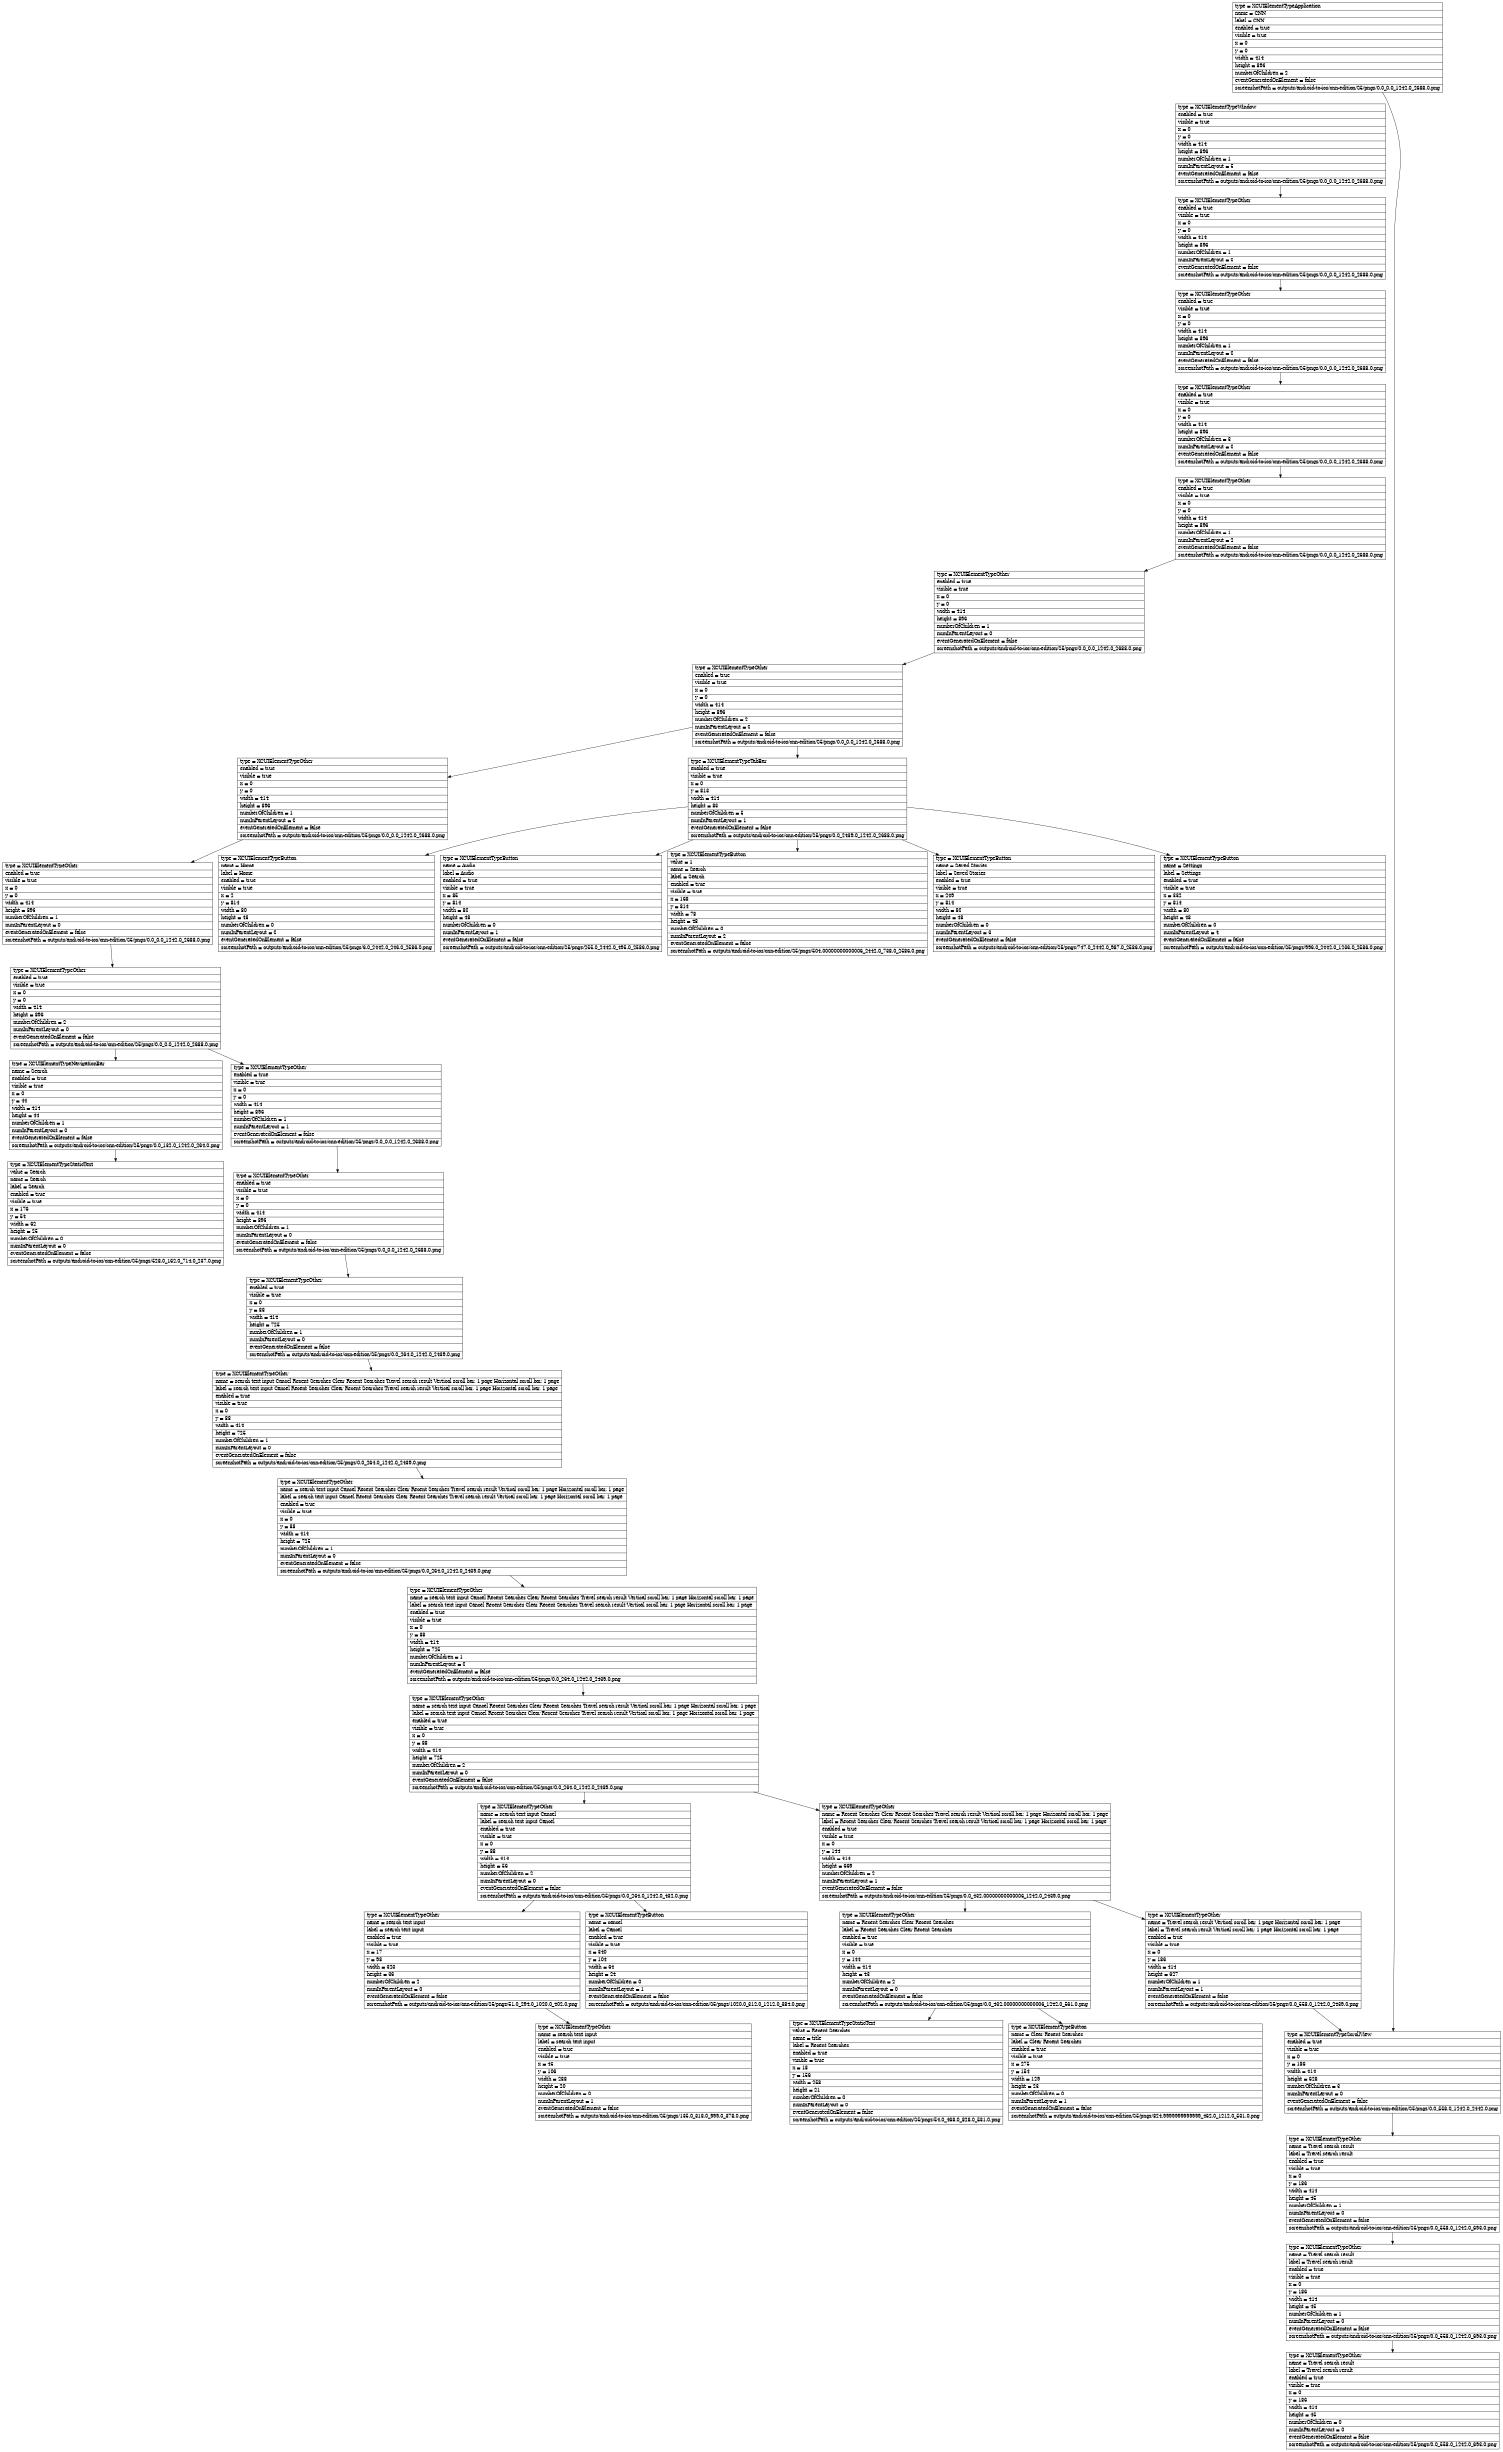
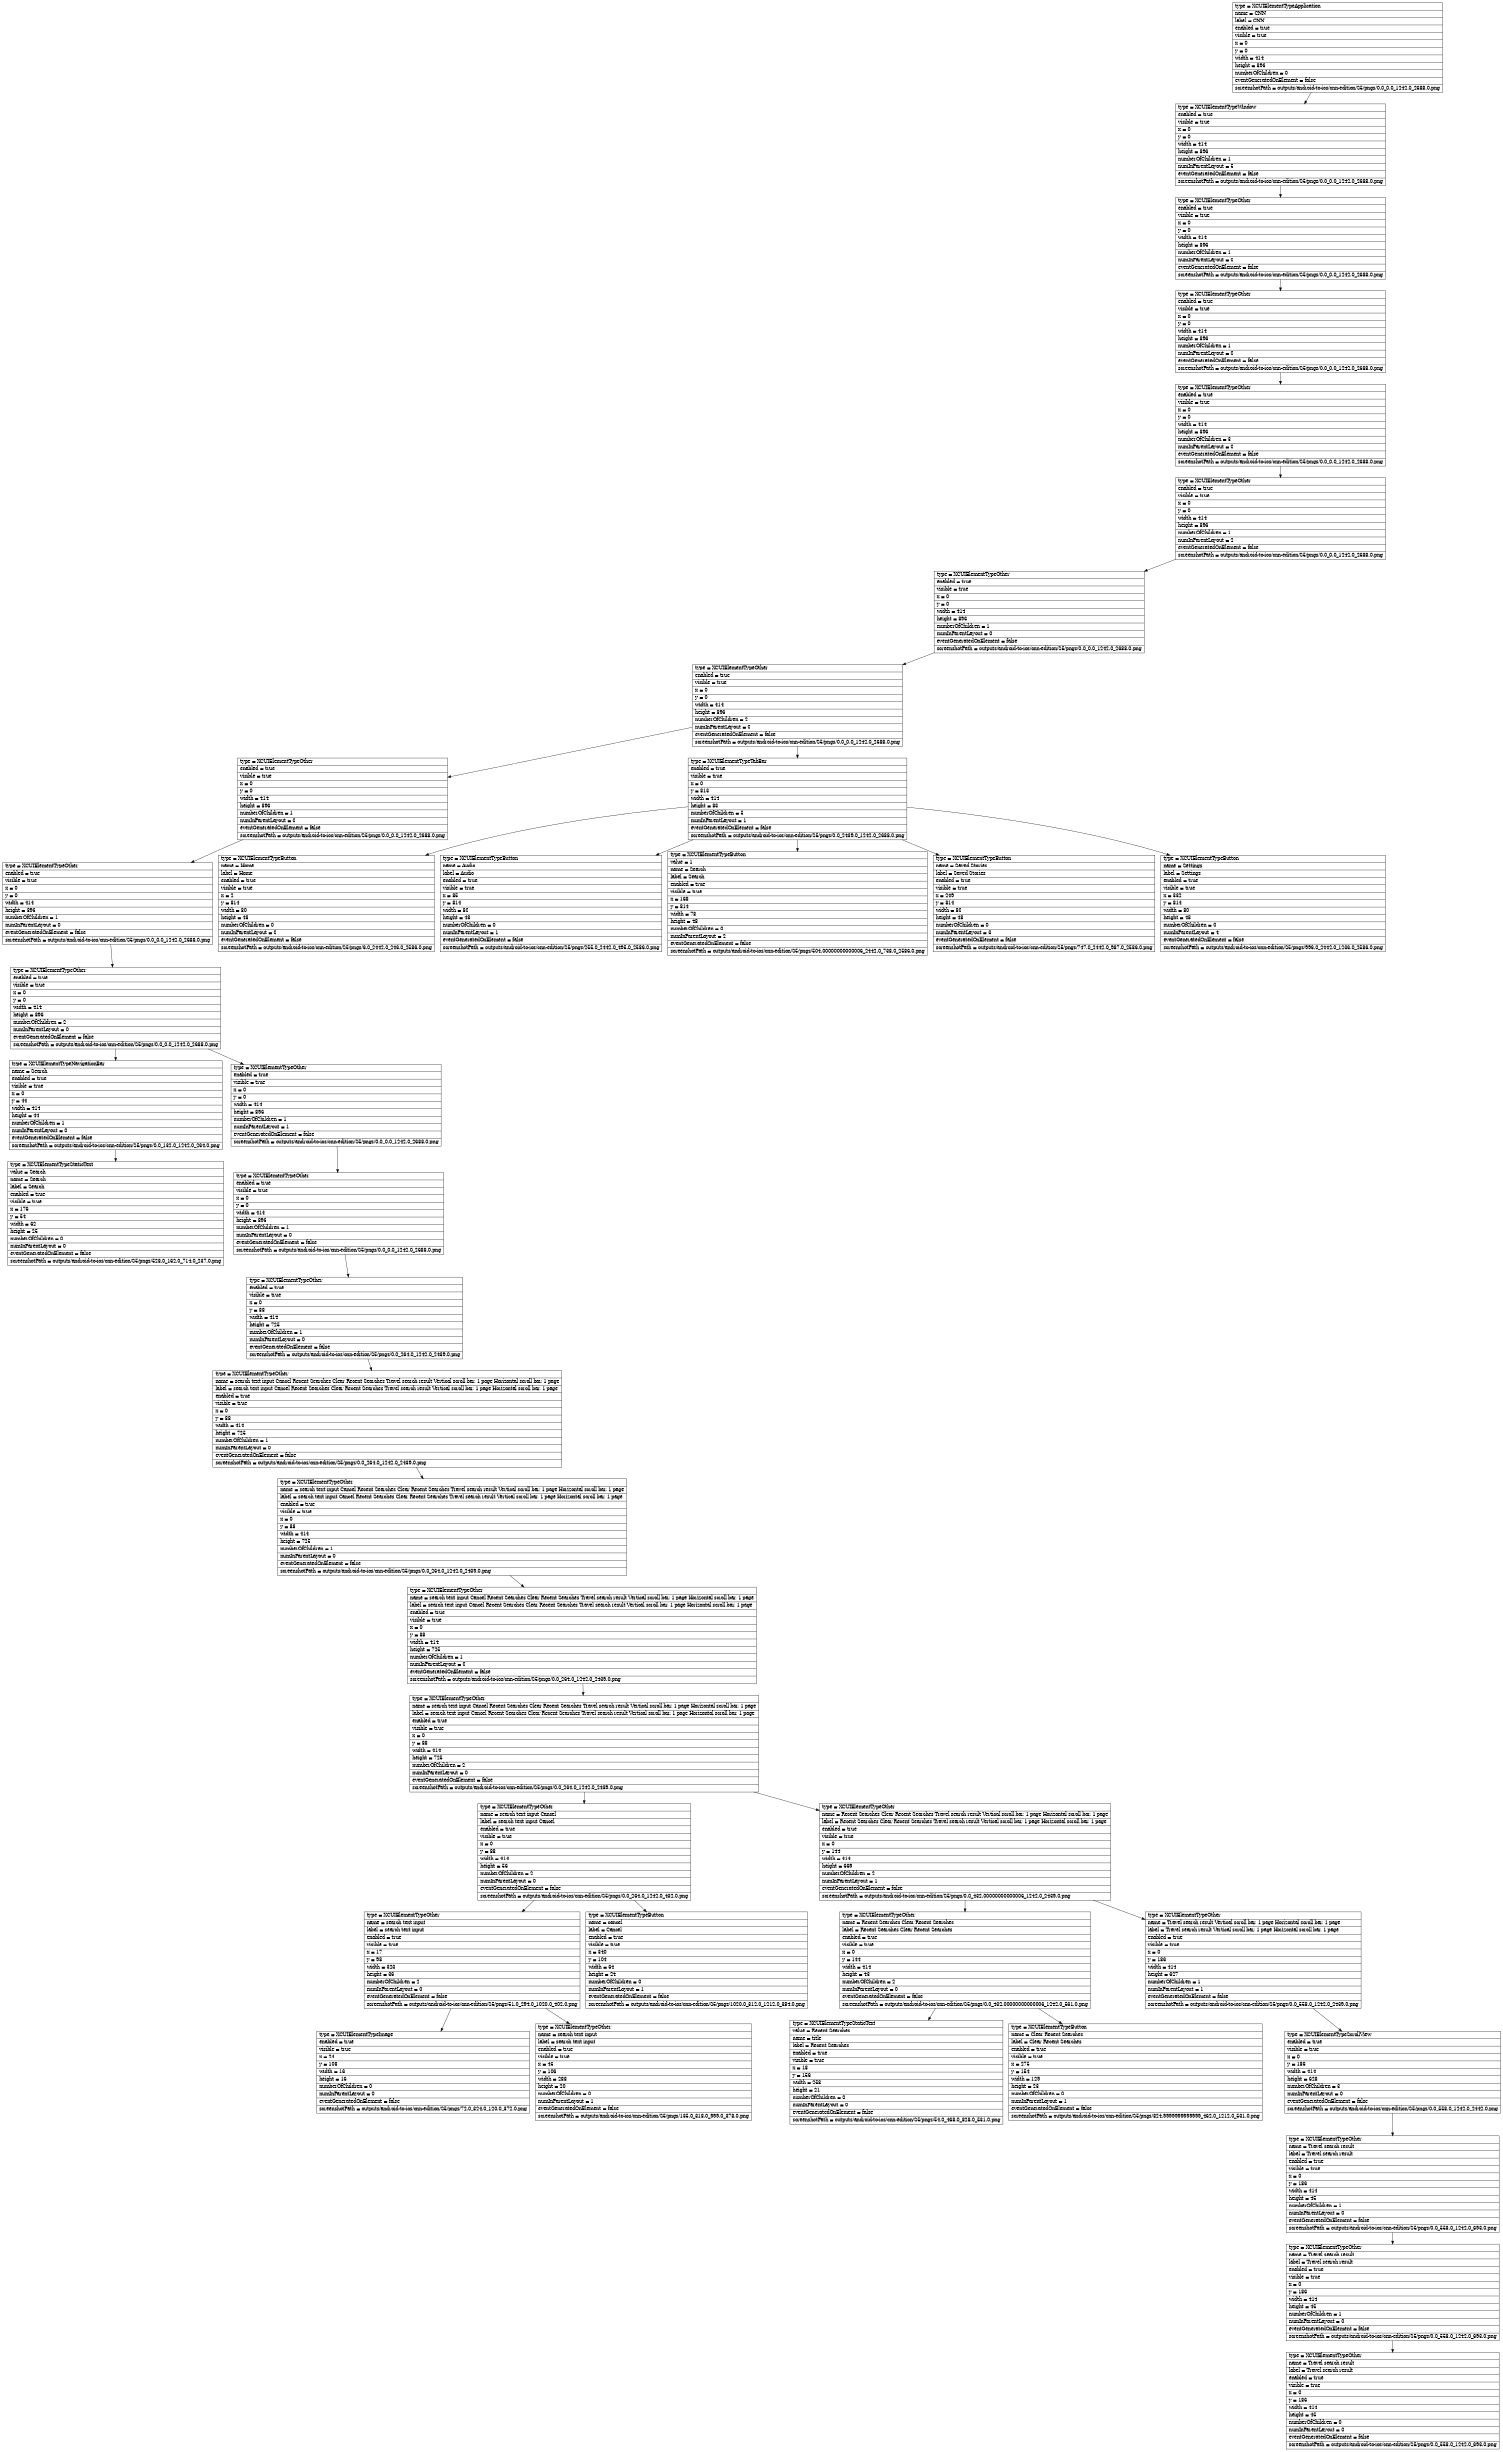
(1261, 73) -> (1261, 73)
(1395, 1058) -> (1309, 97)
none -> (423, 2072)
